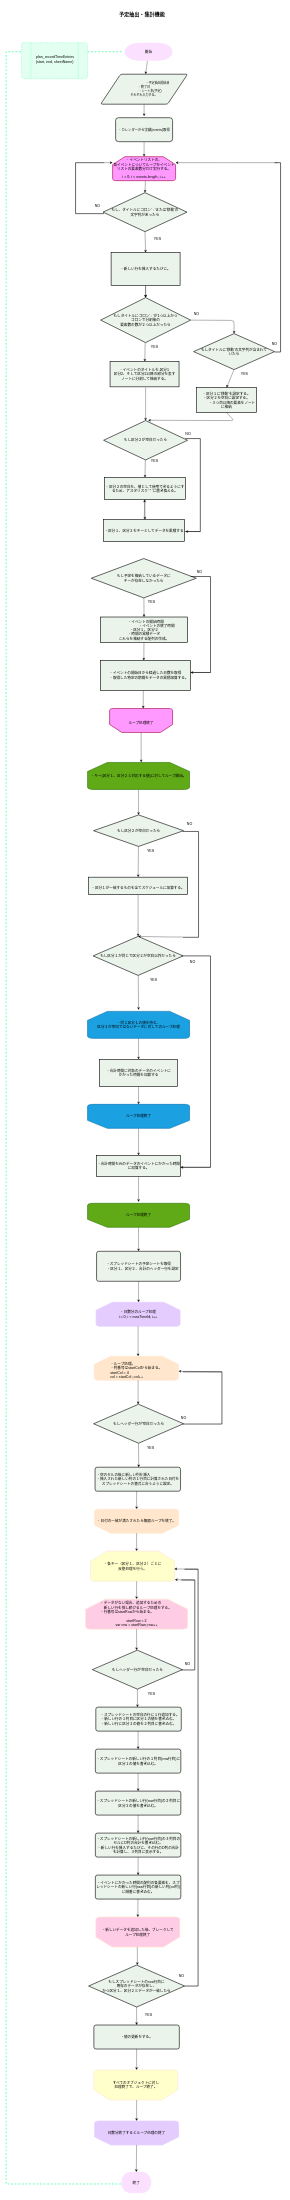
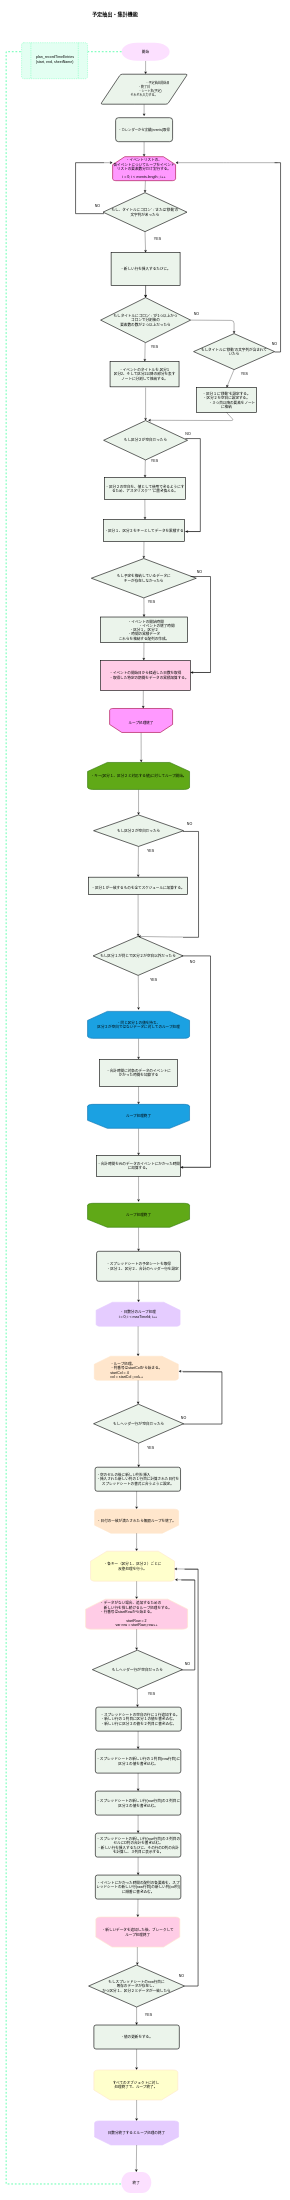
(142, 14) -> (115, 14)
(149, 51) -> (146, 51)
(144, 519) -> (144, 555)
(146, 675) -> (146, 675)
